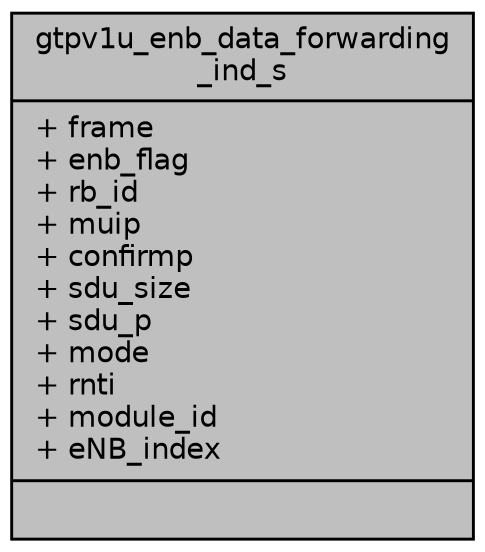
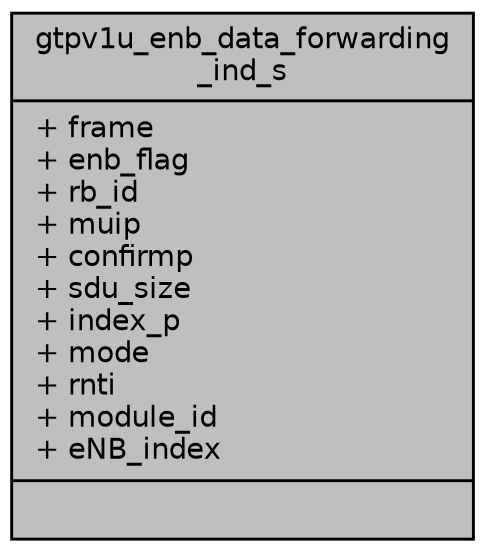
(94, 321) -> (108, 321)
